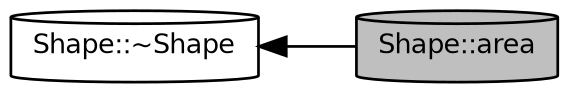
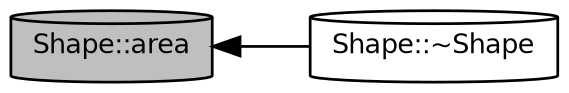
(321, 46) -> (275, 46)
